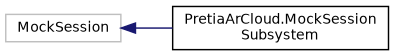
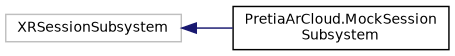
(63, 28) -> (94, 28)
